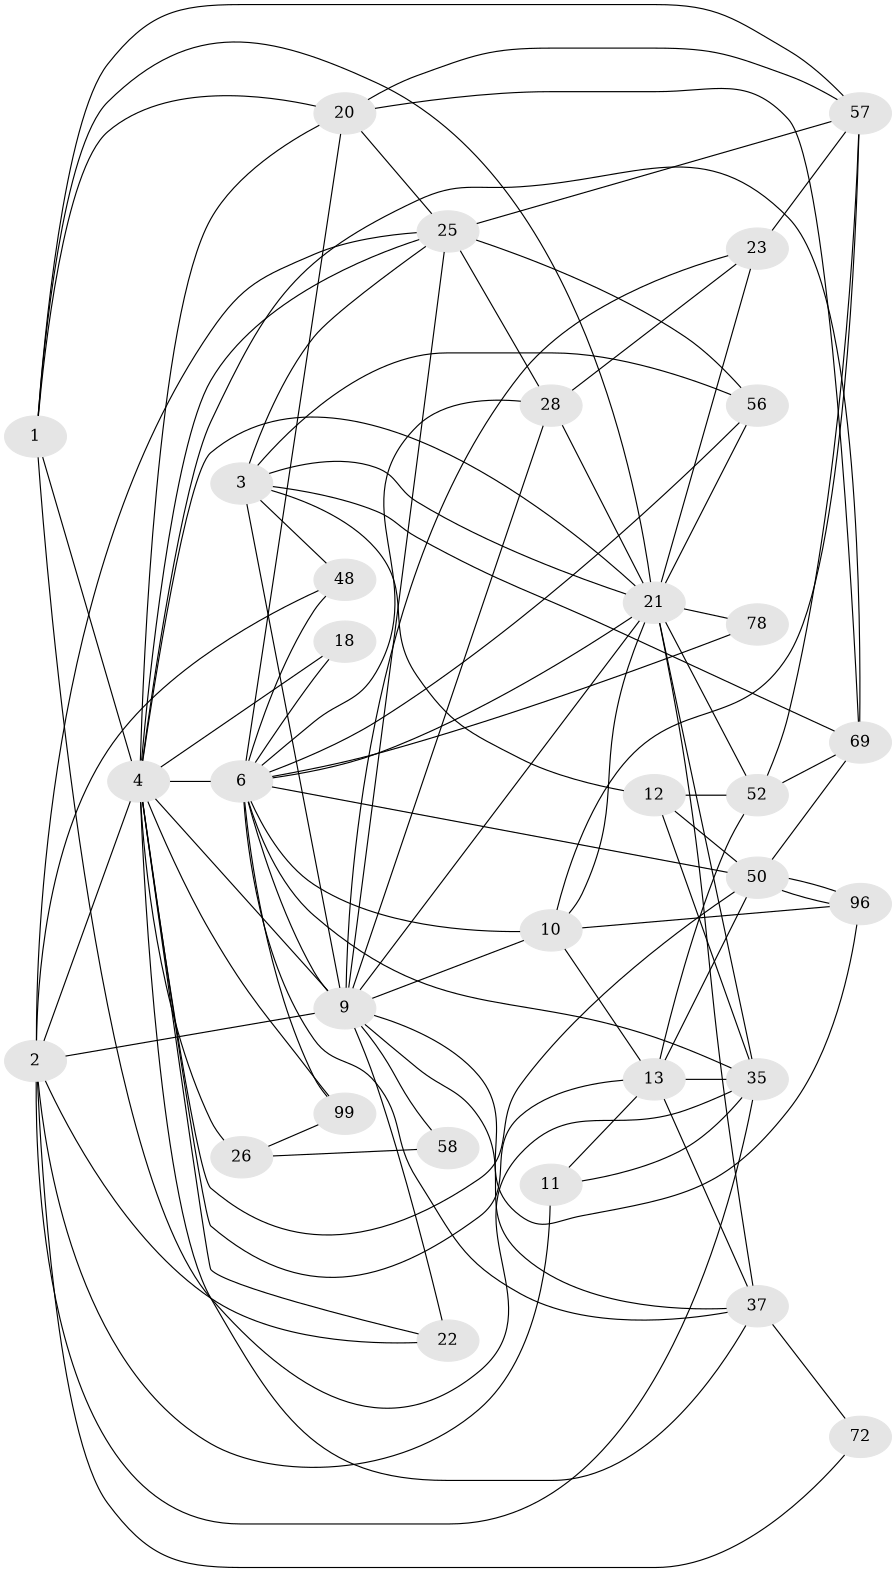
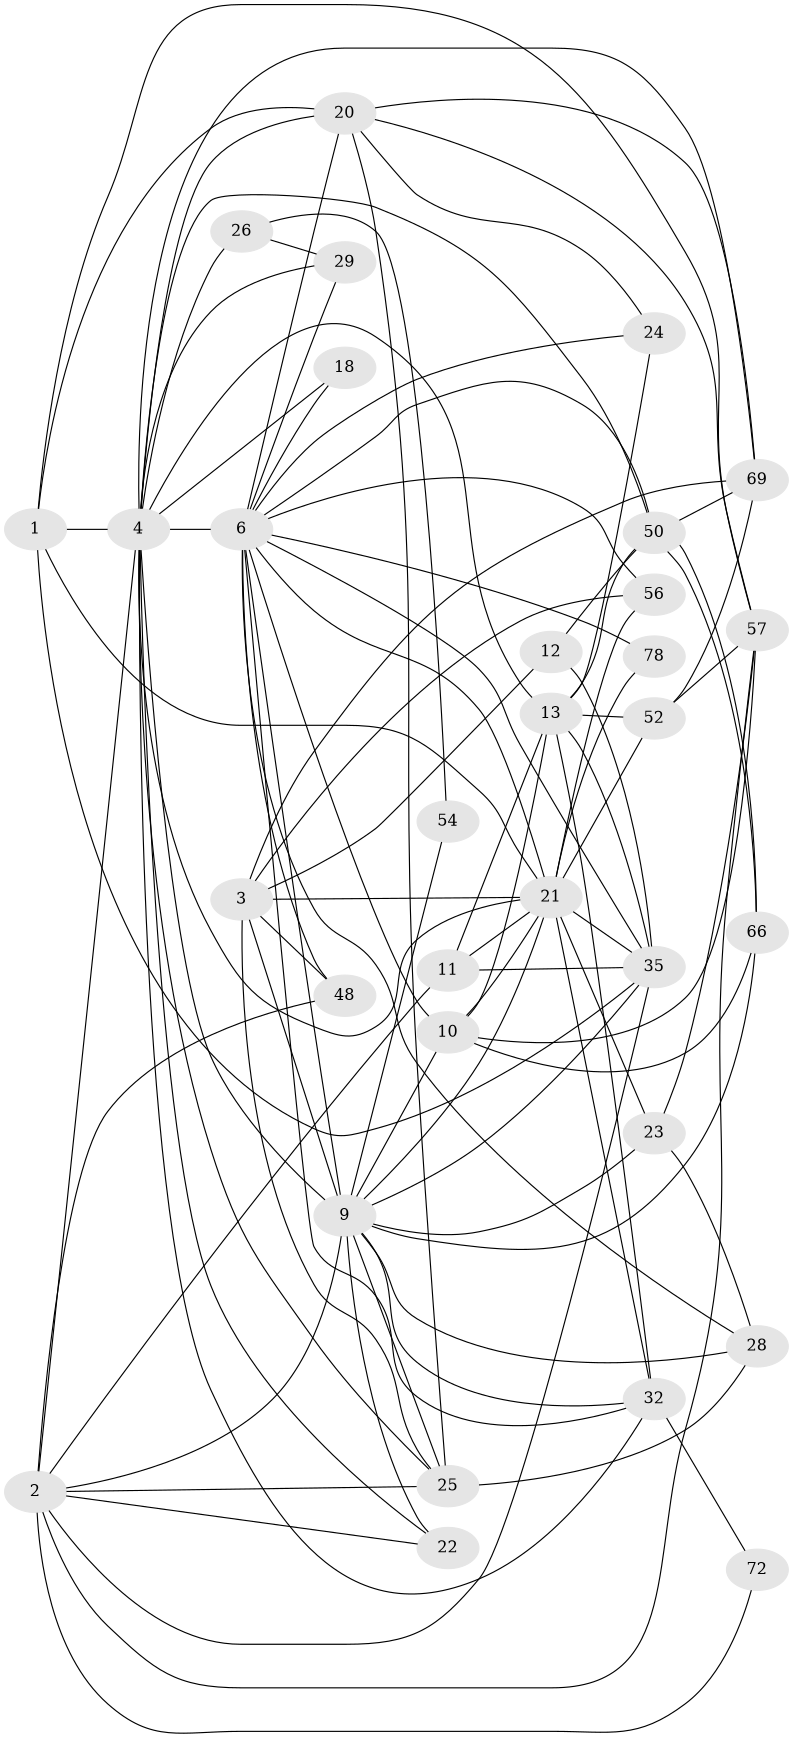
(636, 178) -> (672, 1495)
(604, 291) -> none
none -> (654, 333)
(603, 504) -> (494, 938)
(706, 795) -> none
(861, 904) -> (757, 933)
none -> (519, 1112)
(345, 1114) -> (345, 262)
(448, 1148) -> (448, 822)
(757, 1306) -> (654, 1399)
